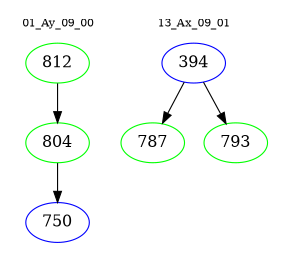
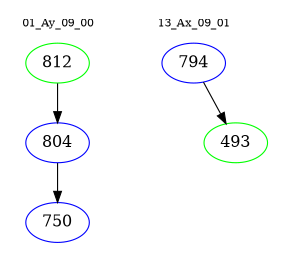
(194, 63) -> (194, 63)
(58, 143) -> (58, 143)
(153, 143) -> none
(236, 143) -> (236, 143)
